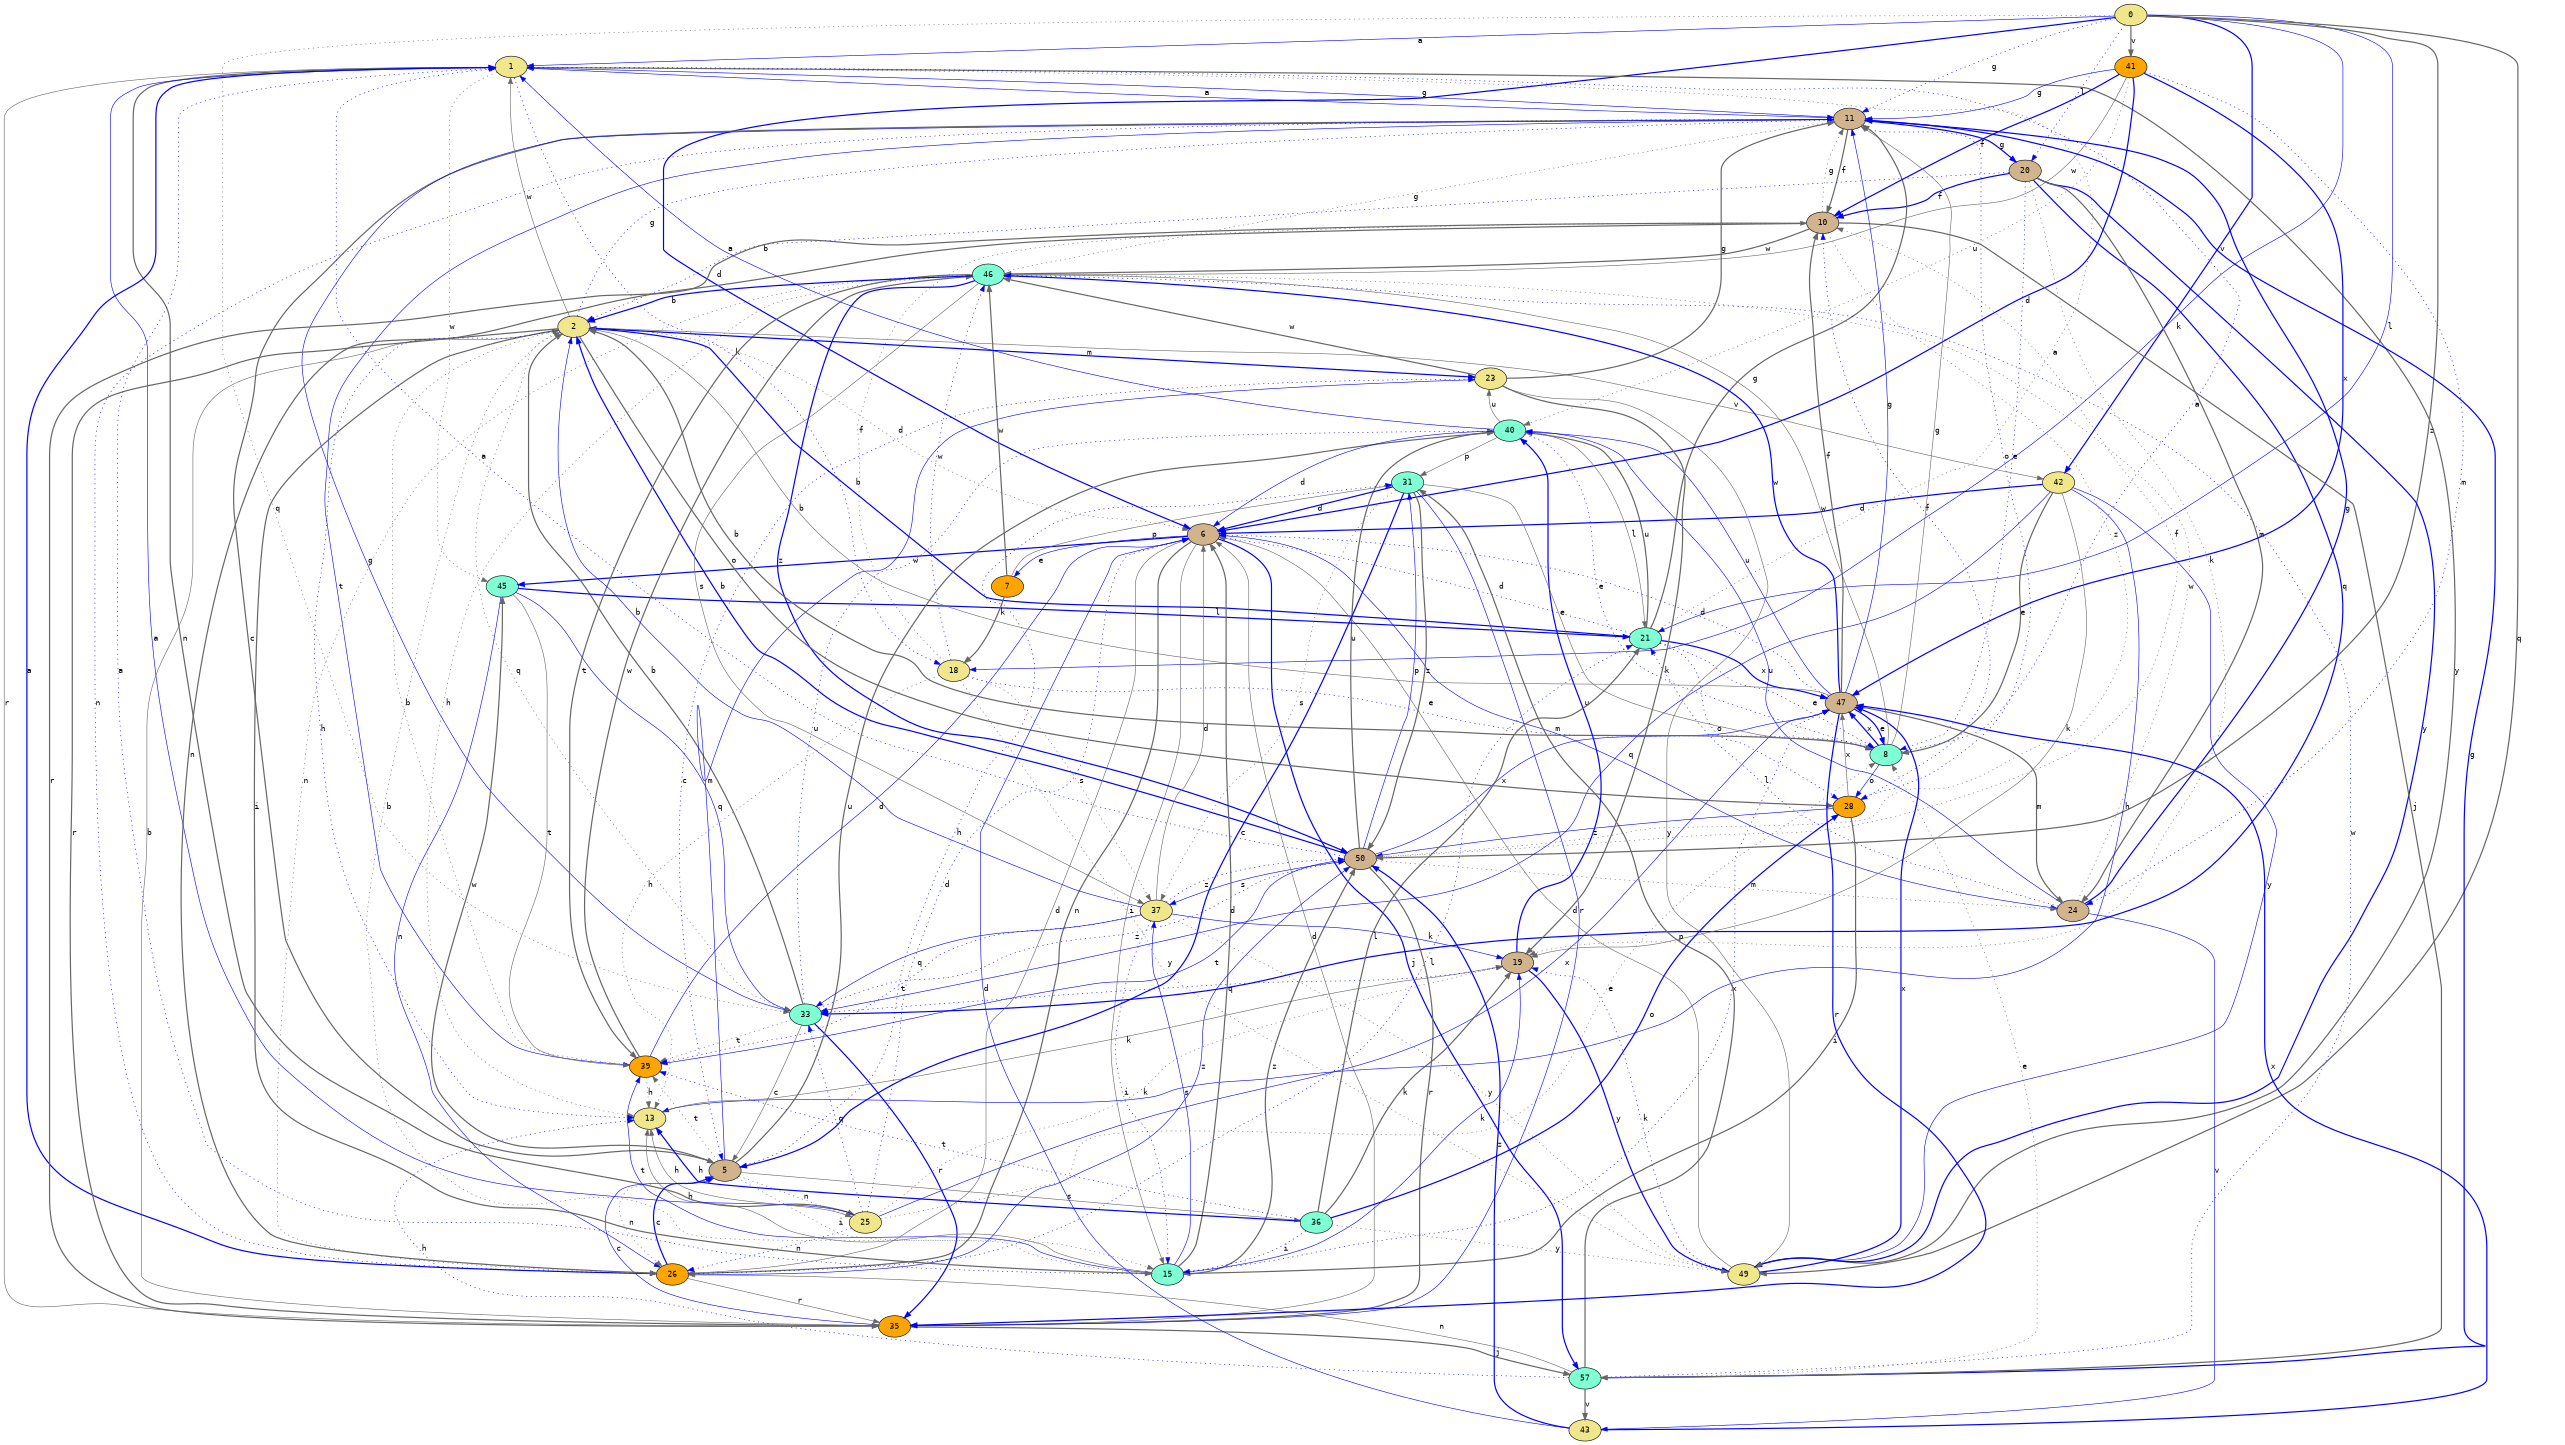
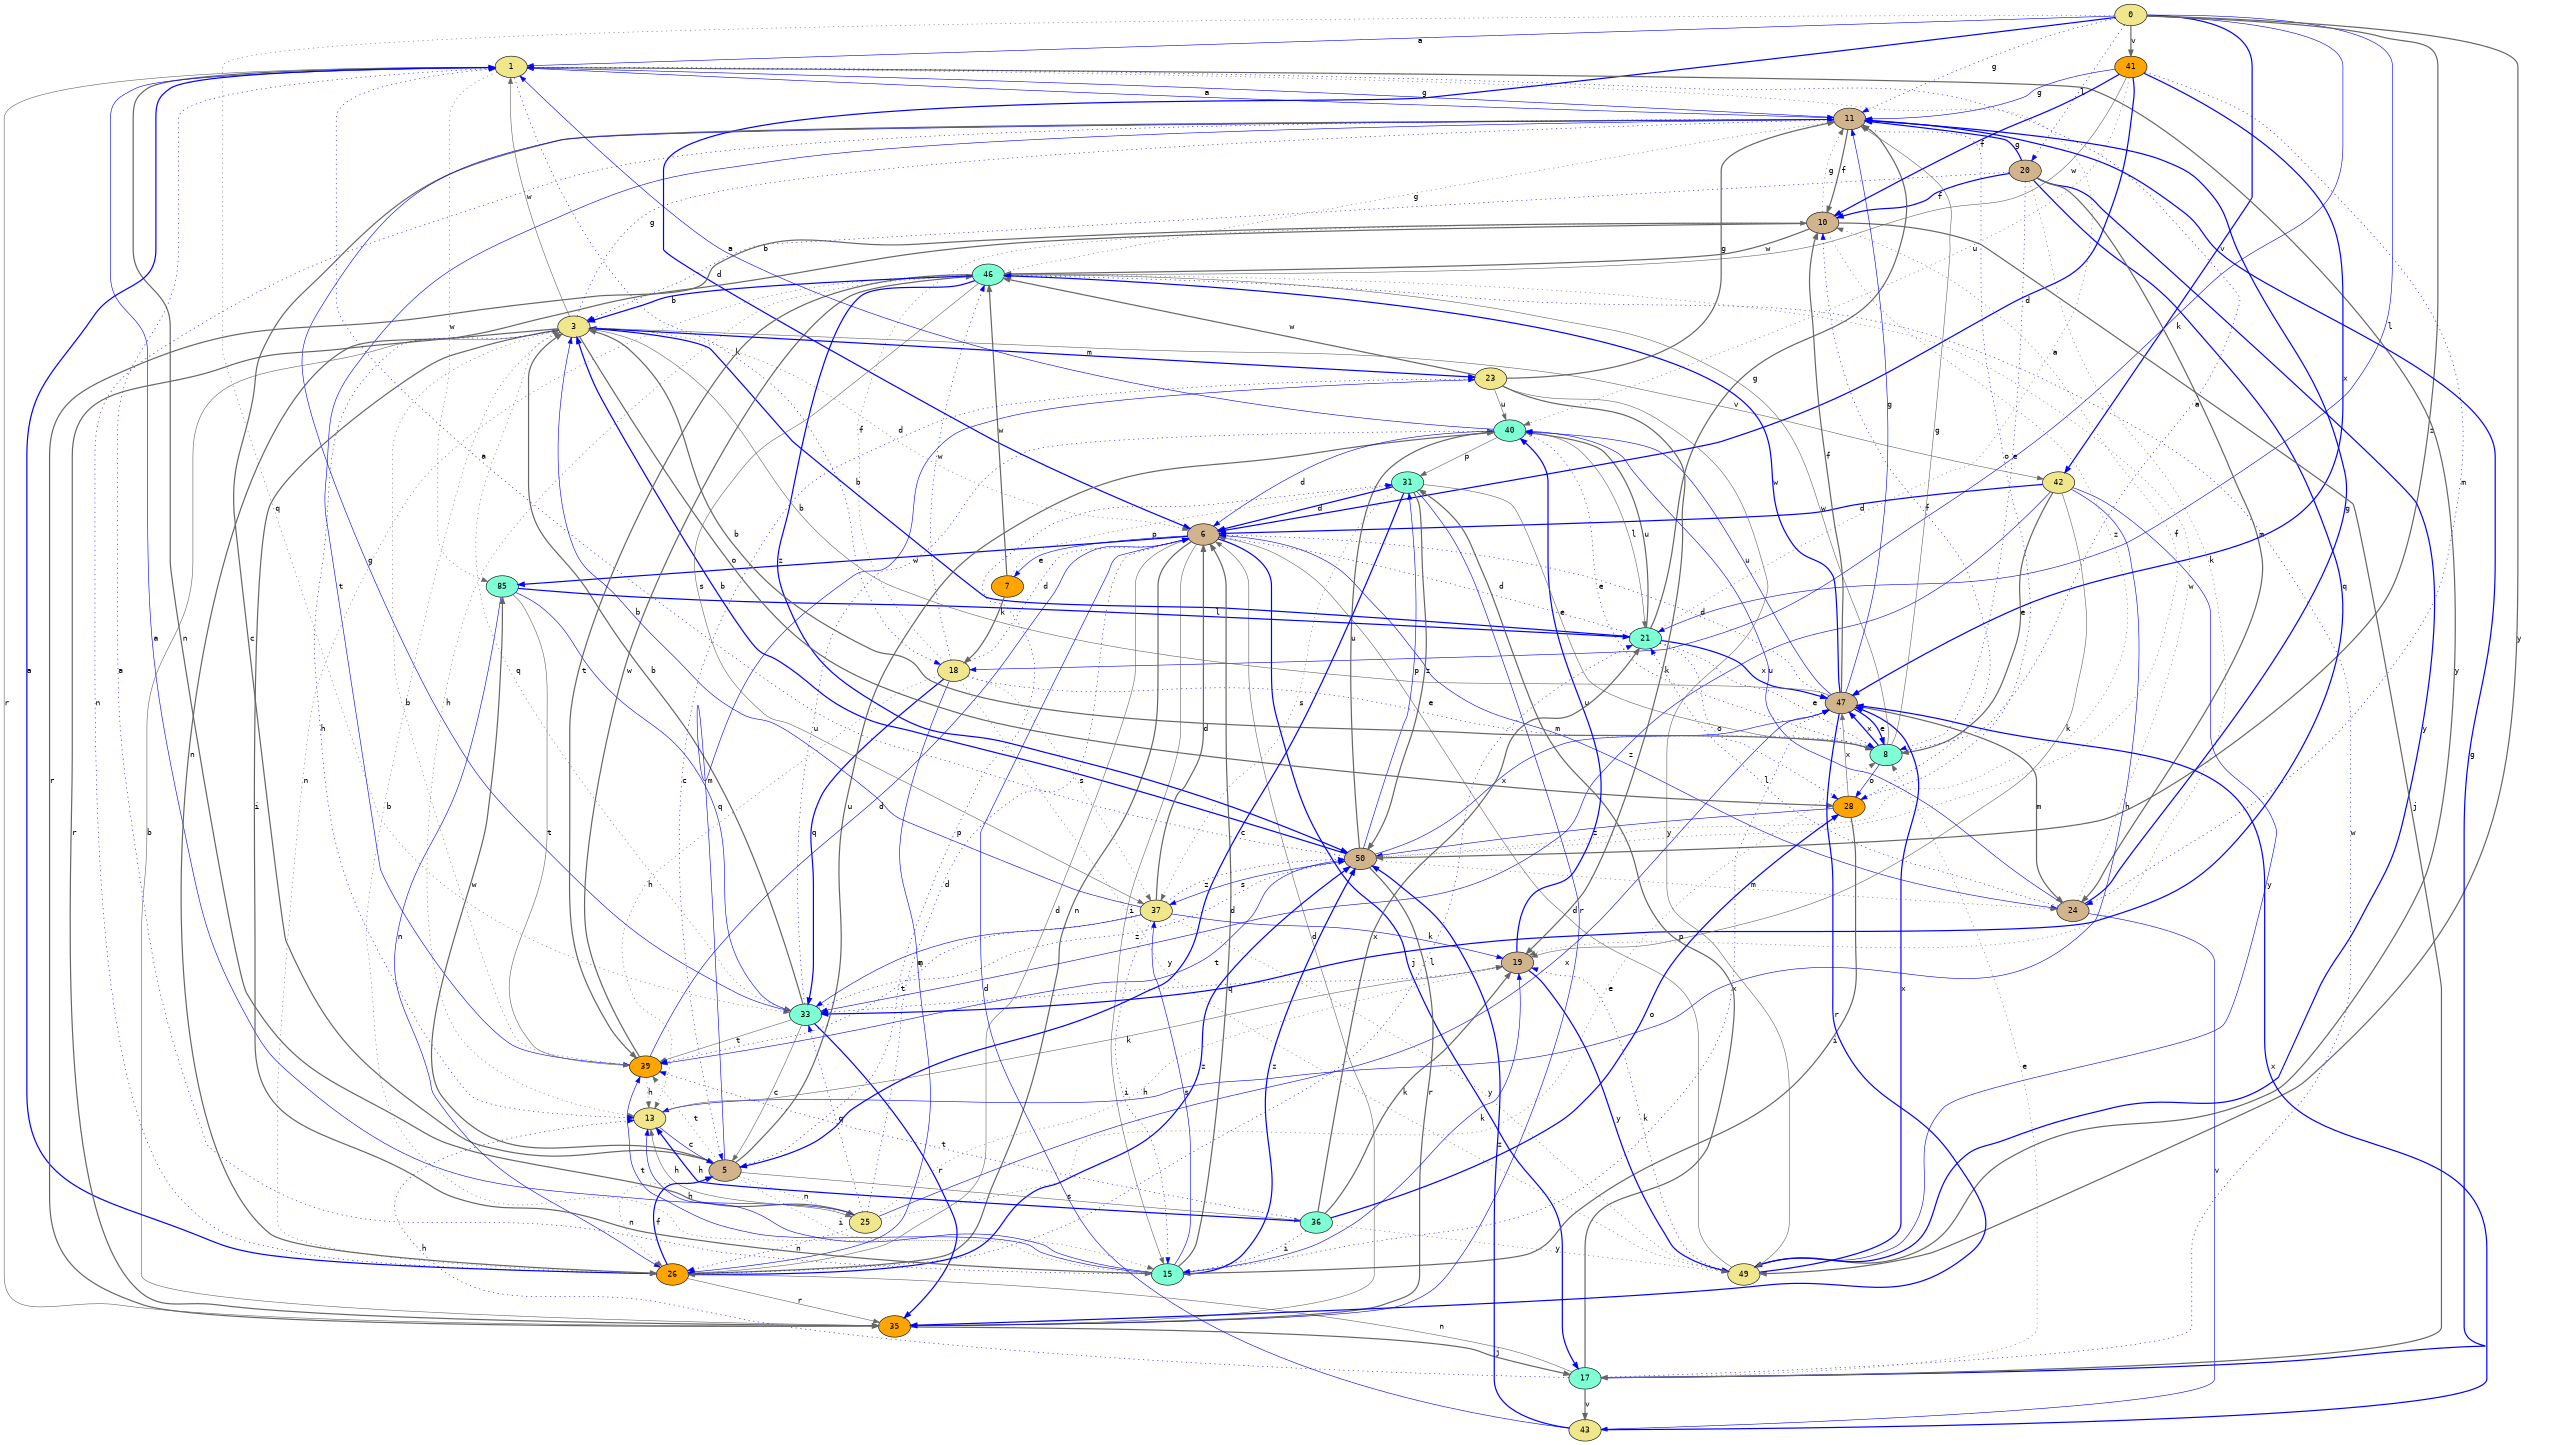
(1972, 136) -> (1952, 131)
(574, 327) -> (574, 327)
(1492, 410) -> (1499, 402)
(1192, 517) -> (1192, 517)
none -> (1053, 564)
(502, 586) -> (502, 586)
(2519, 638) -> (2519, 638)
(1203, 731) -> (1203, 731)
(1631, 755) -> (1631, 755)
none -> (815, 812)
(959, 833) -> (959, 833)
(1376, 937) -> (1376, 937)
(729, 1040) -> (729, 1040)
none -> (928, 1056)
(1146, 1093) -> (1146, 1093)
(1266, 1103) -> (1266, 1103)
(1080, 1173) -> (1080, 1173)
(658, 1223) -> (658, 1223)
(793, 1232) -> (793, 1232)
(663, 1291) -> (683, 1145)
(1585, 1378) -> (1585, 1378)
